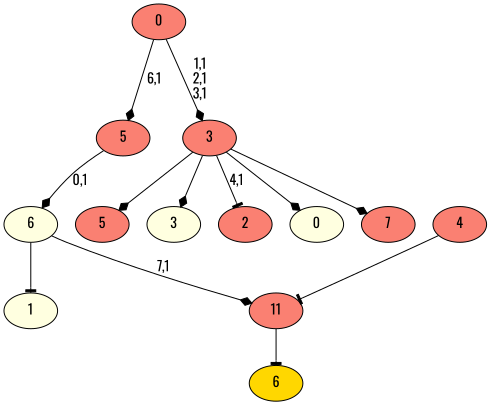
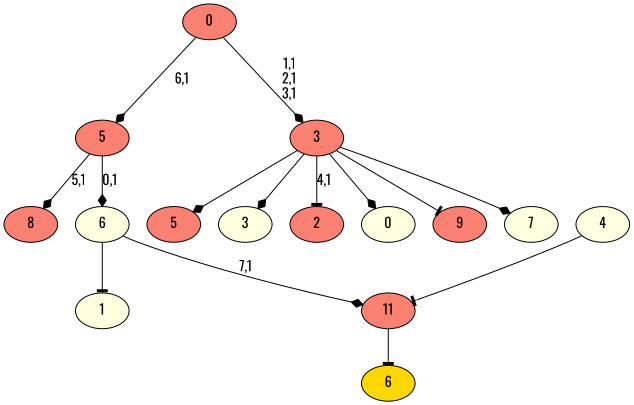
none -> (31, 224)
(388, 224) -> (531, 224)
(460, 224) -> (603, 224)
none -> (460, 224)
